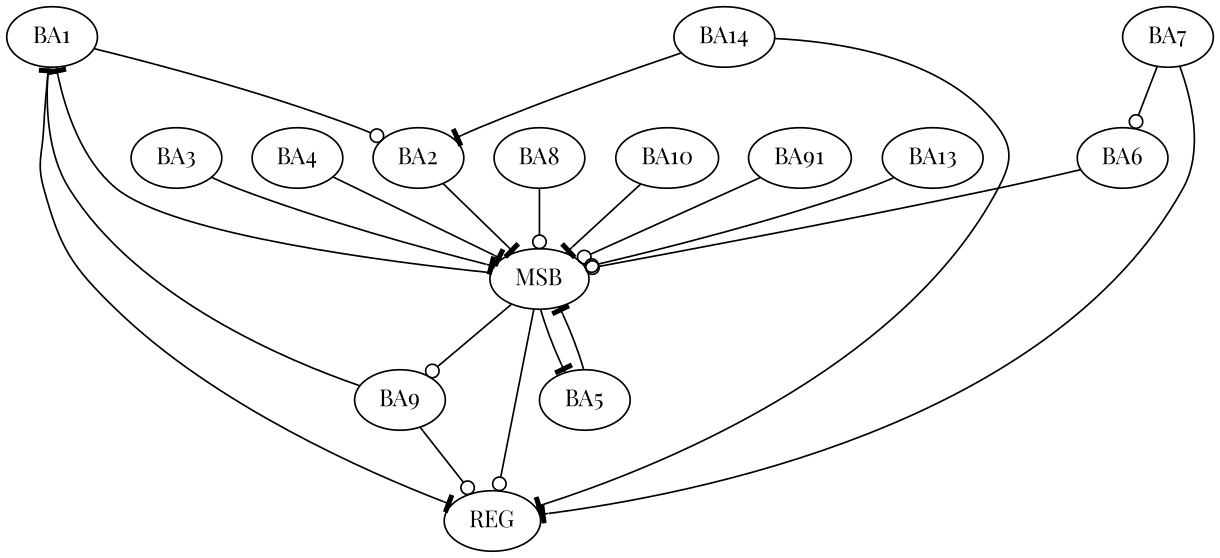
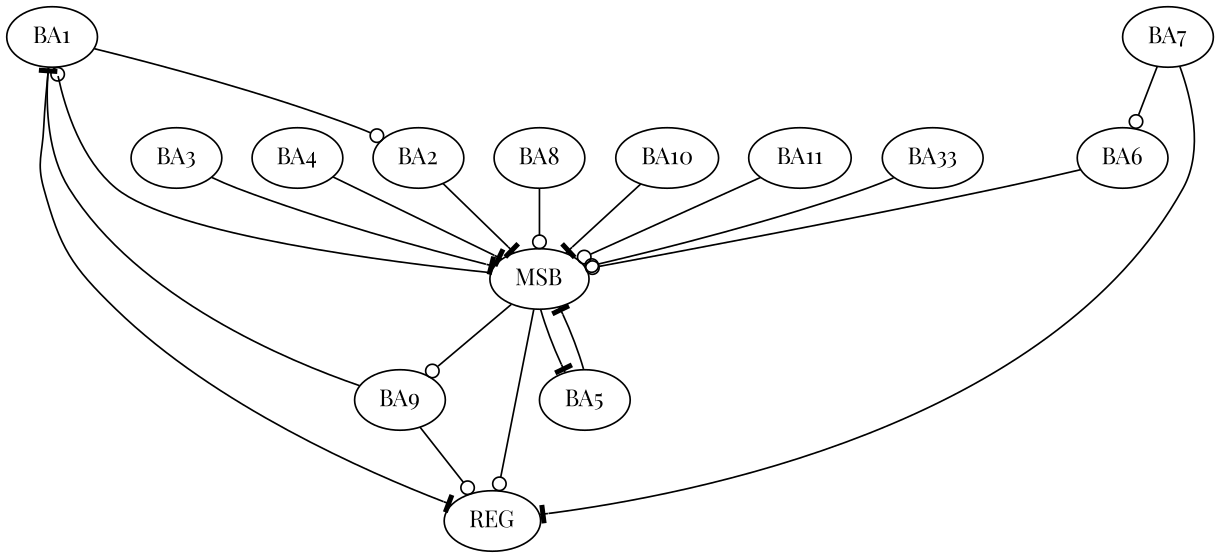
(724, 37) -> none
(800, 158) -> (800, 158)
(933, 158) -> (933, 158)
(236, 233) -> (236, 233)
